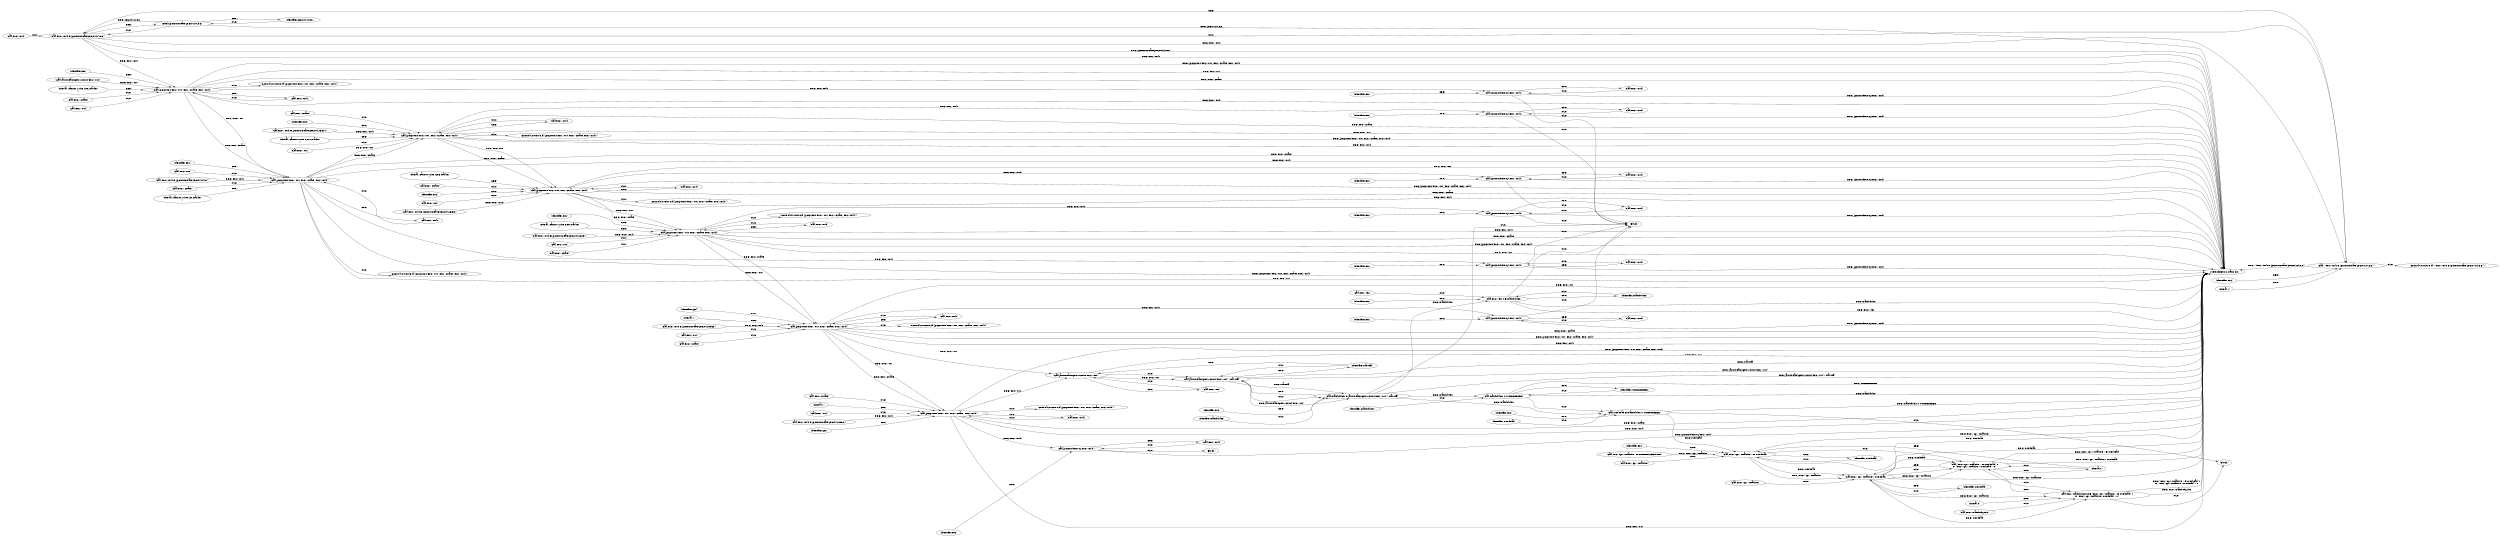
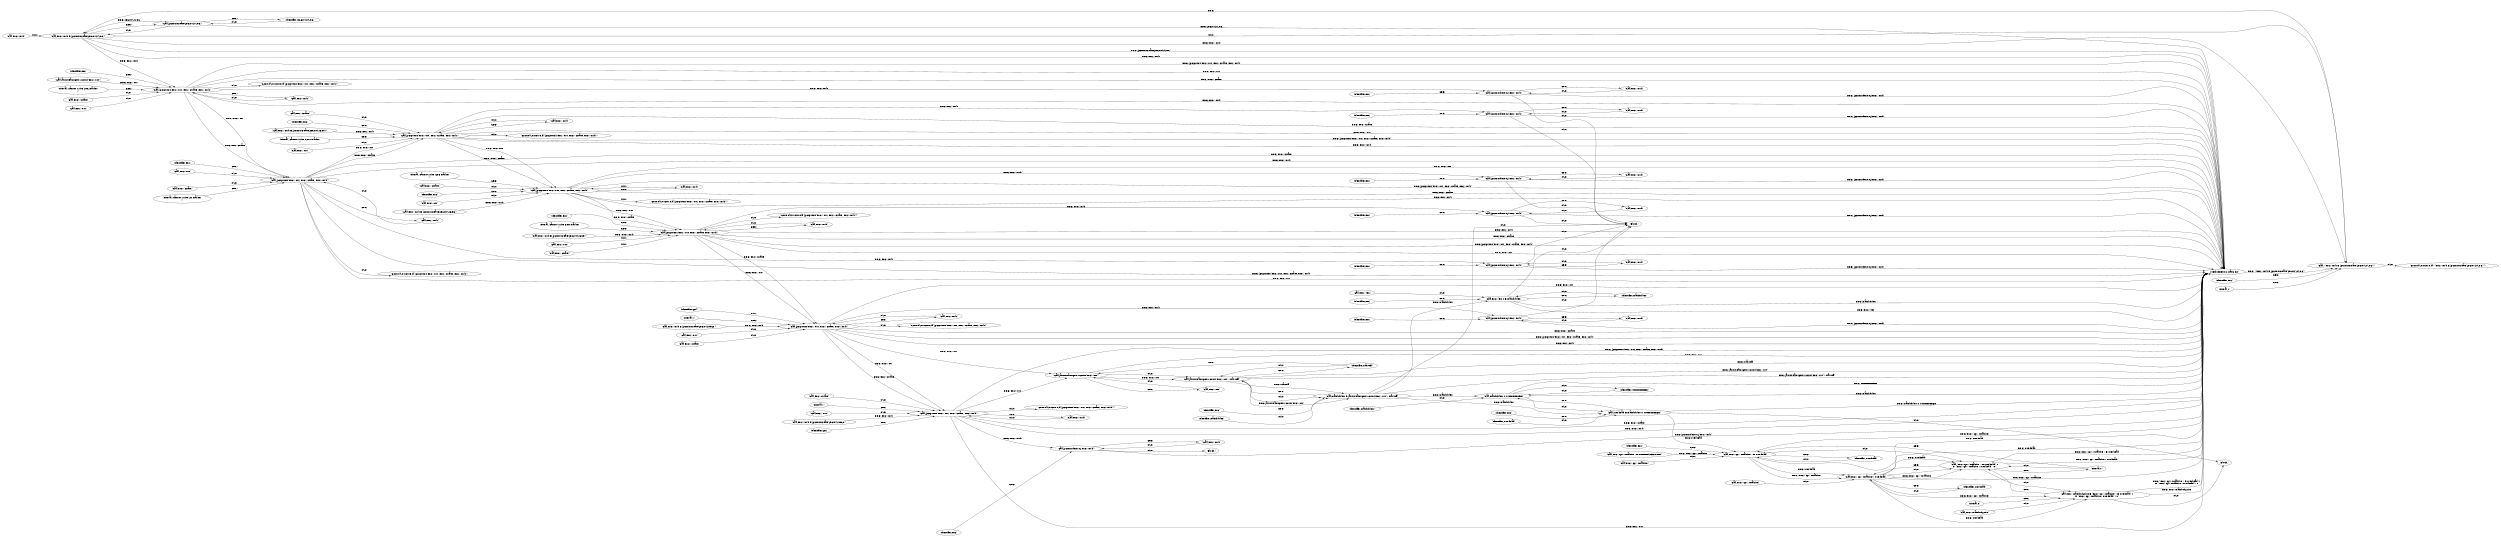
(1211, 11) -> (1211, 11)
(300, 20) -> (300, 20)
(182, 24) -> (182, 24)
(182, 180) -> none
(2275, 268) -> (2288, 273)
(1565, 385) -> (1565, 385)
none -> (1571, 403)
